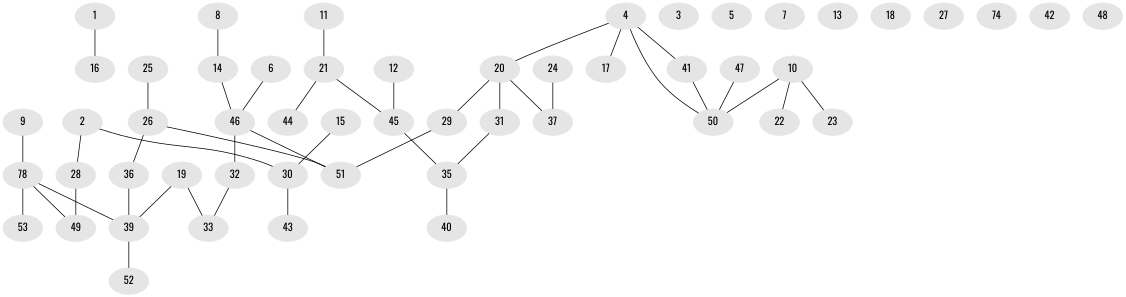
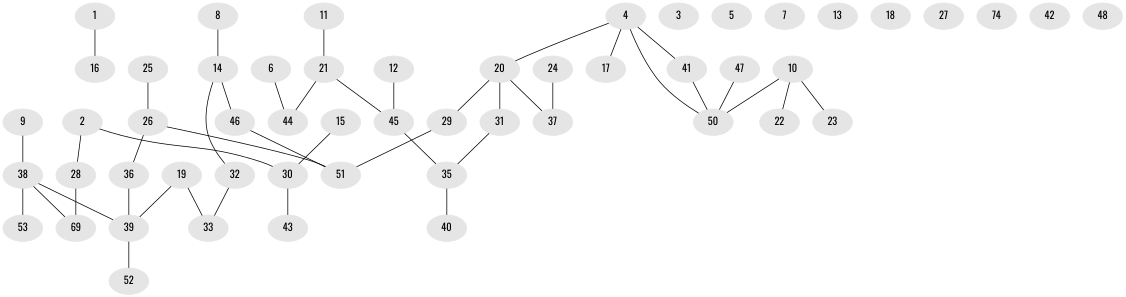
(253, 96) -> (279, 96)
(235, 149) -> (206, 125)
(23, 175) -> (23, 175)
(76, 228) -> (76, 228)
